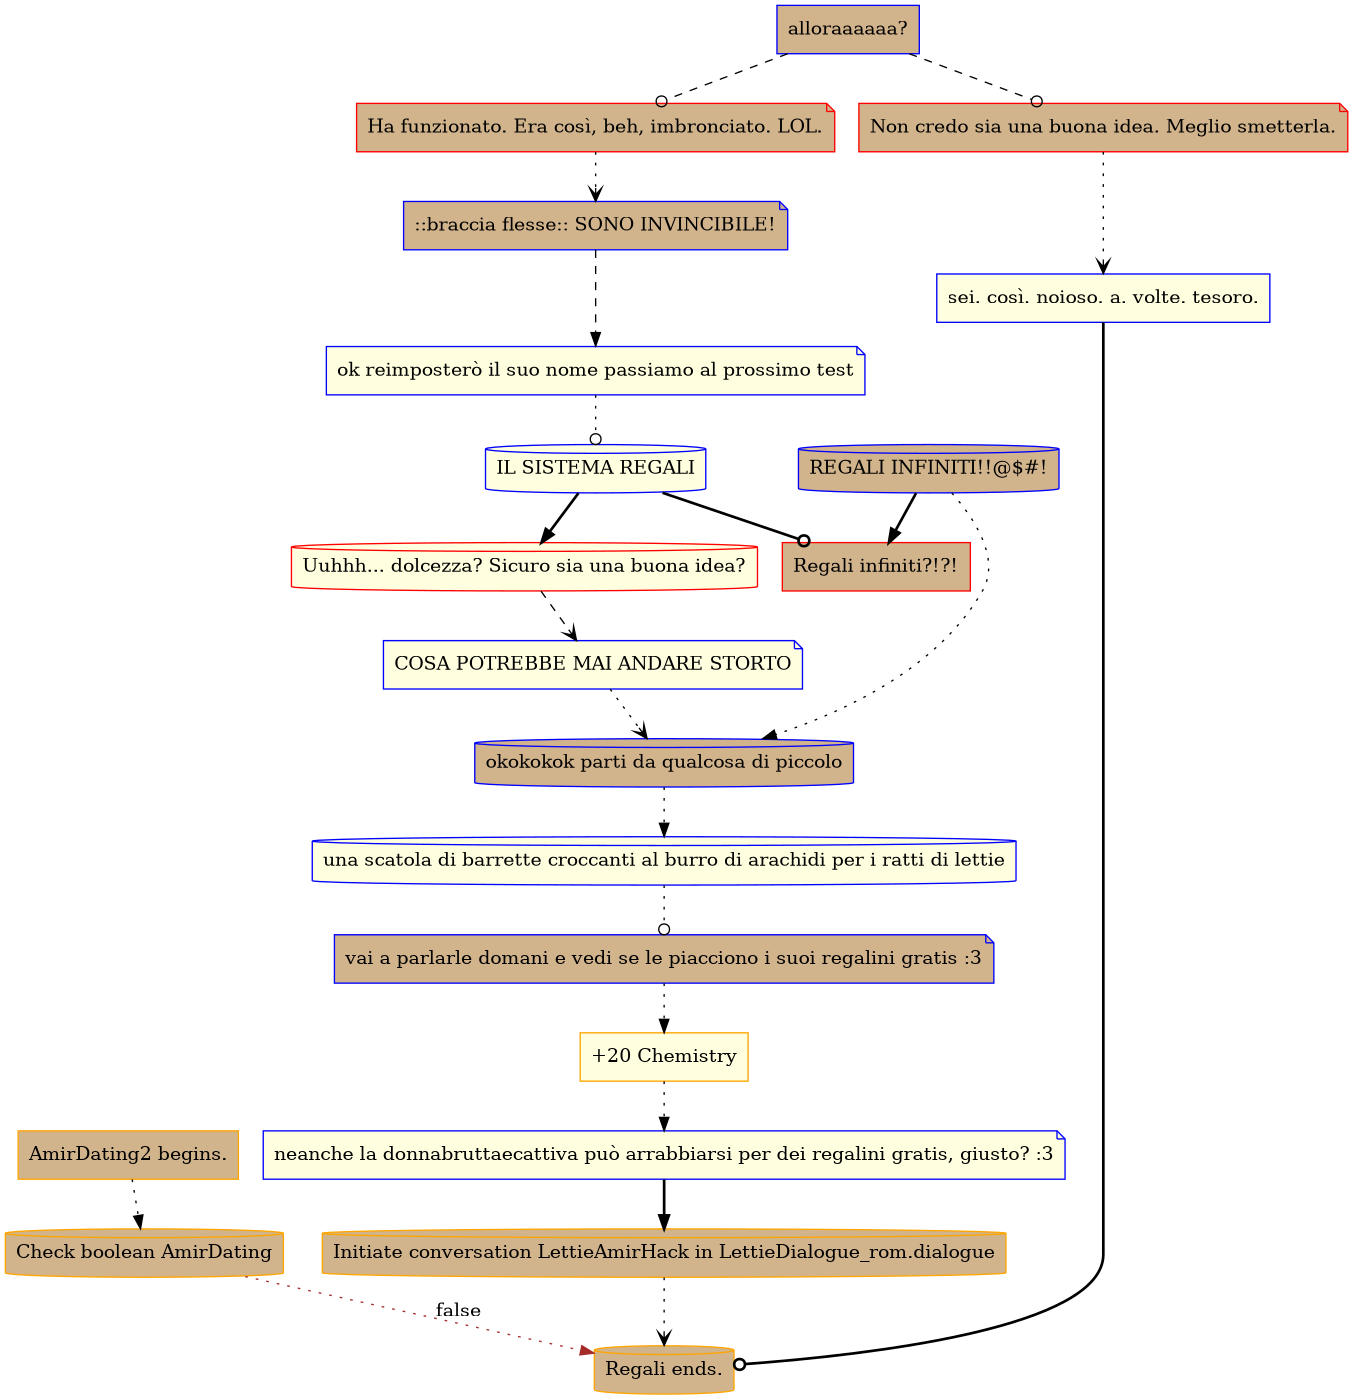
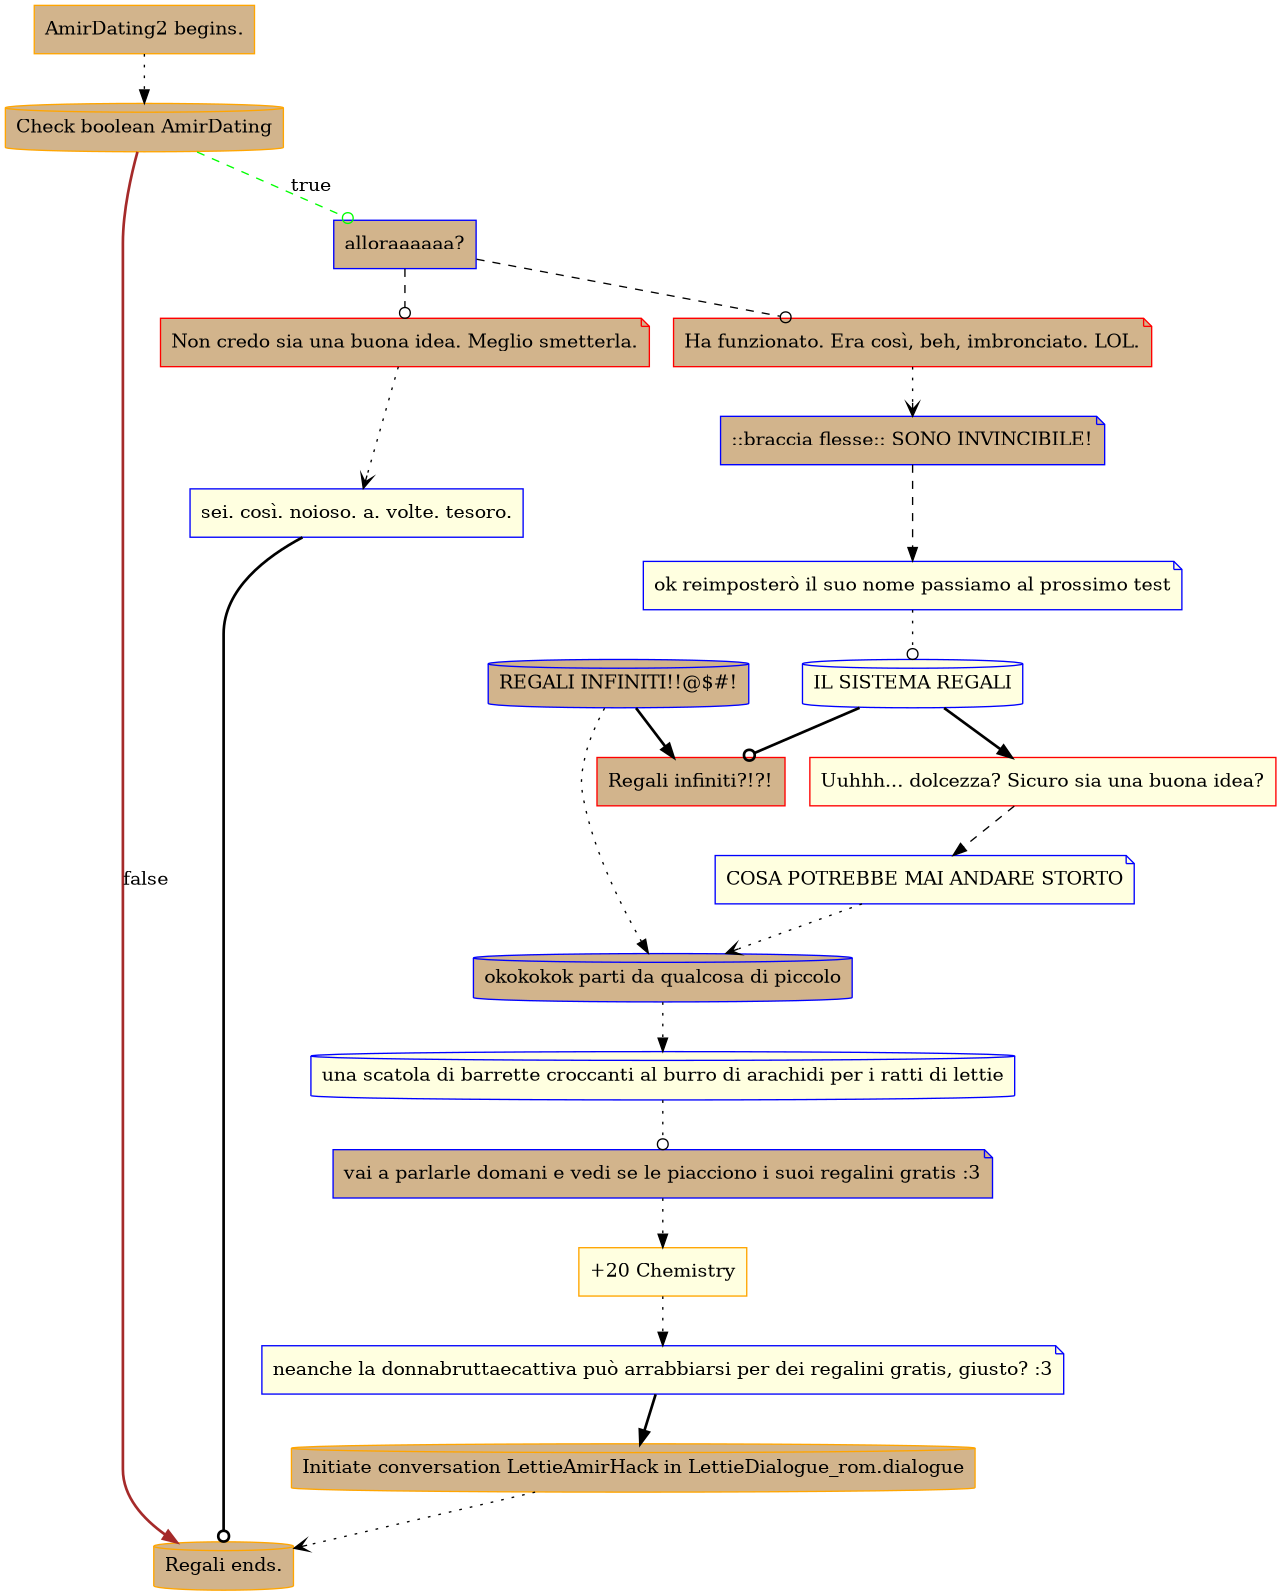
none -> (270, 184)
(524, 567) -> (1043, 782)
(555, 610) -> (989, 827)
(413, 1313) -> (123, 850)
